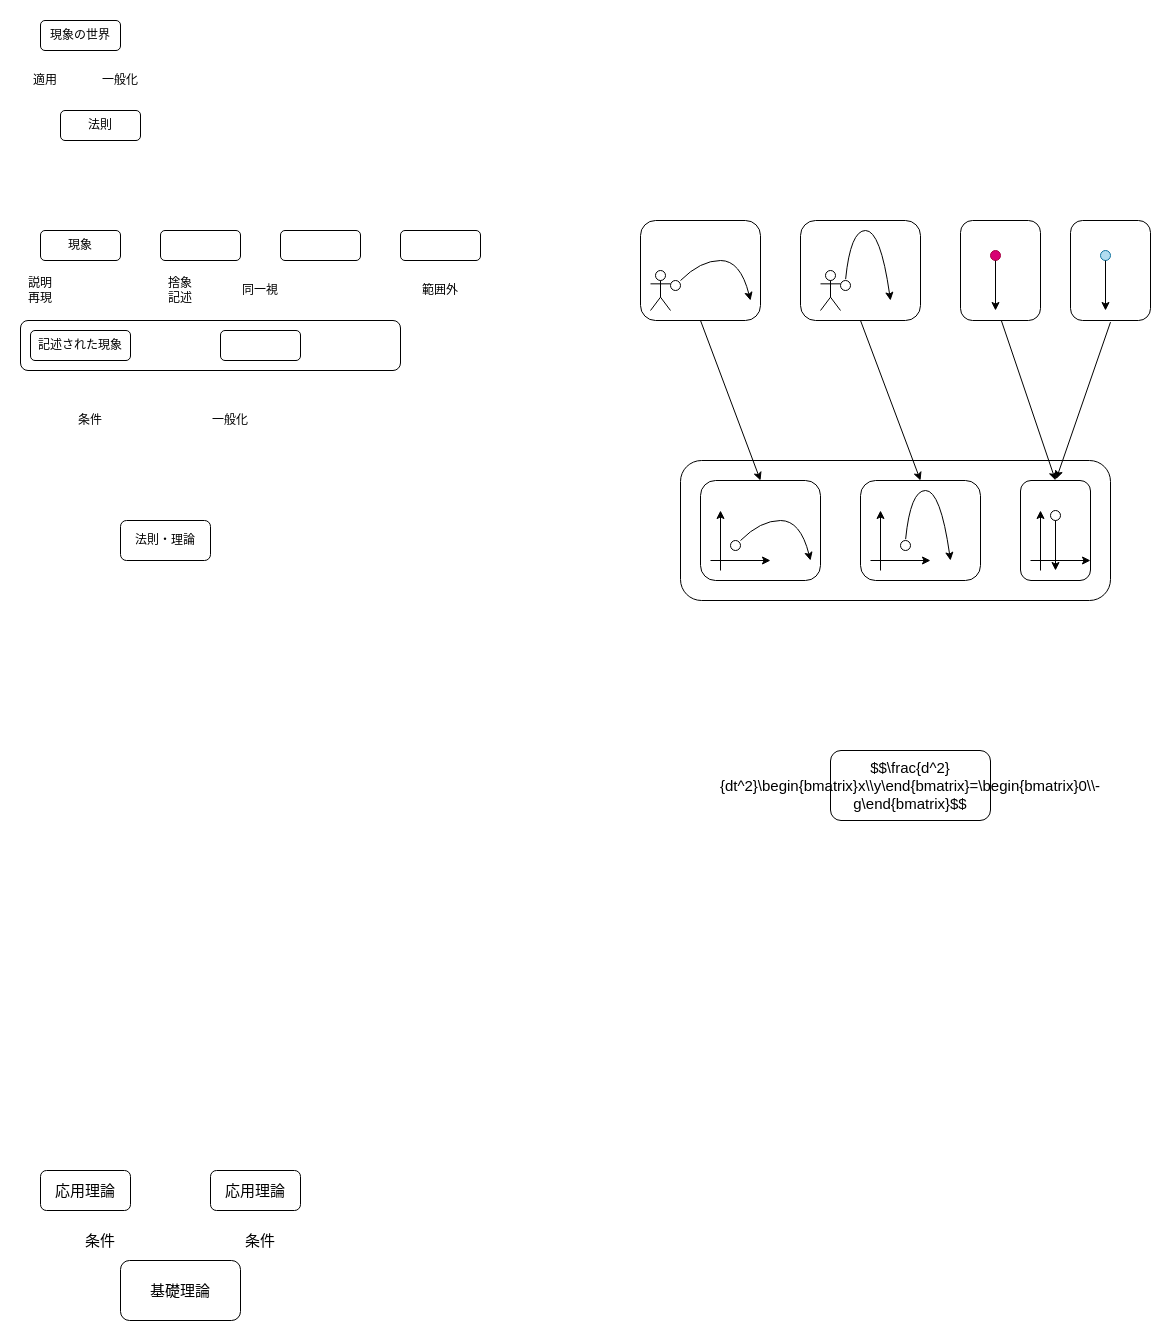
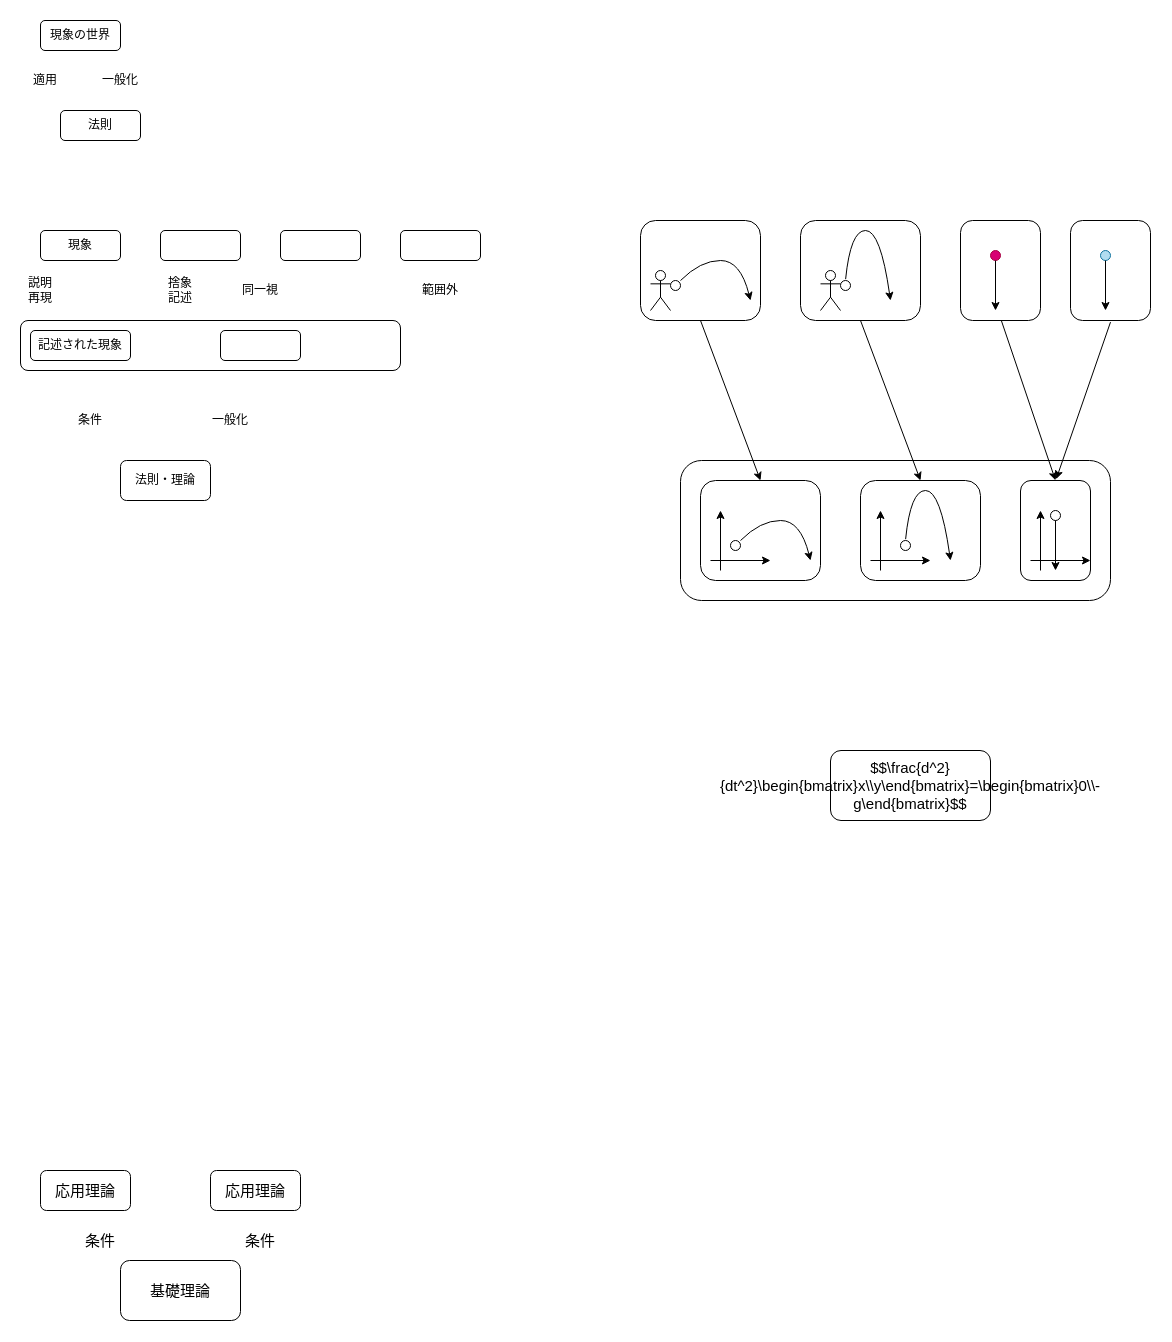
(166, 541) -> (166, 481)
